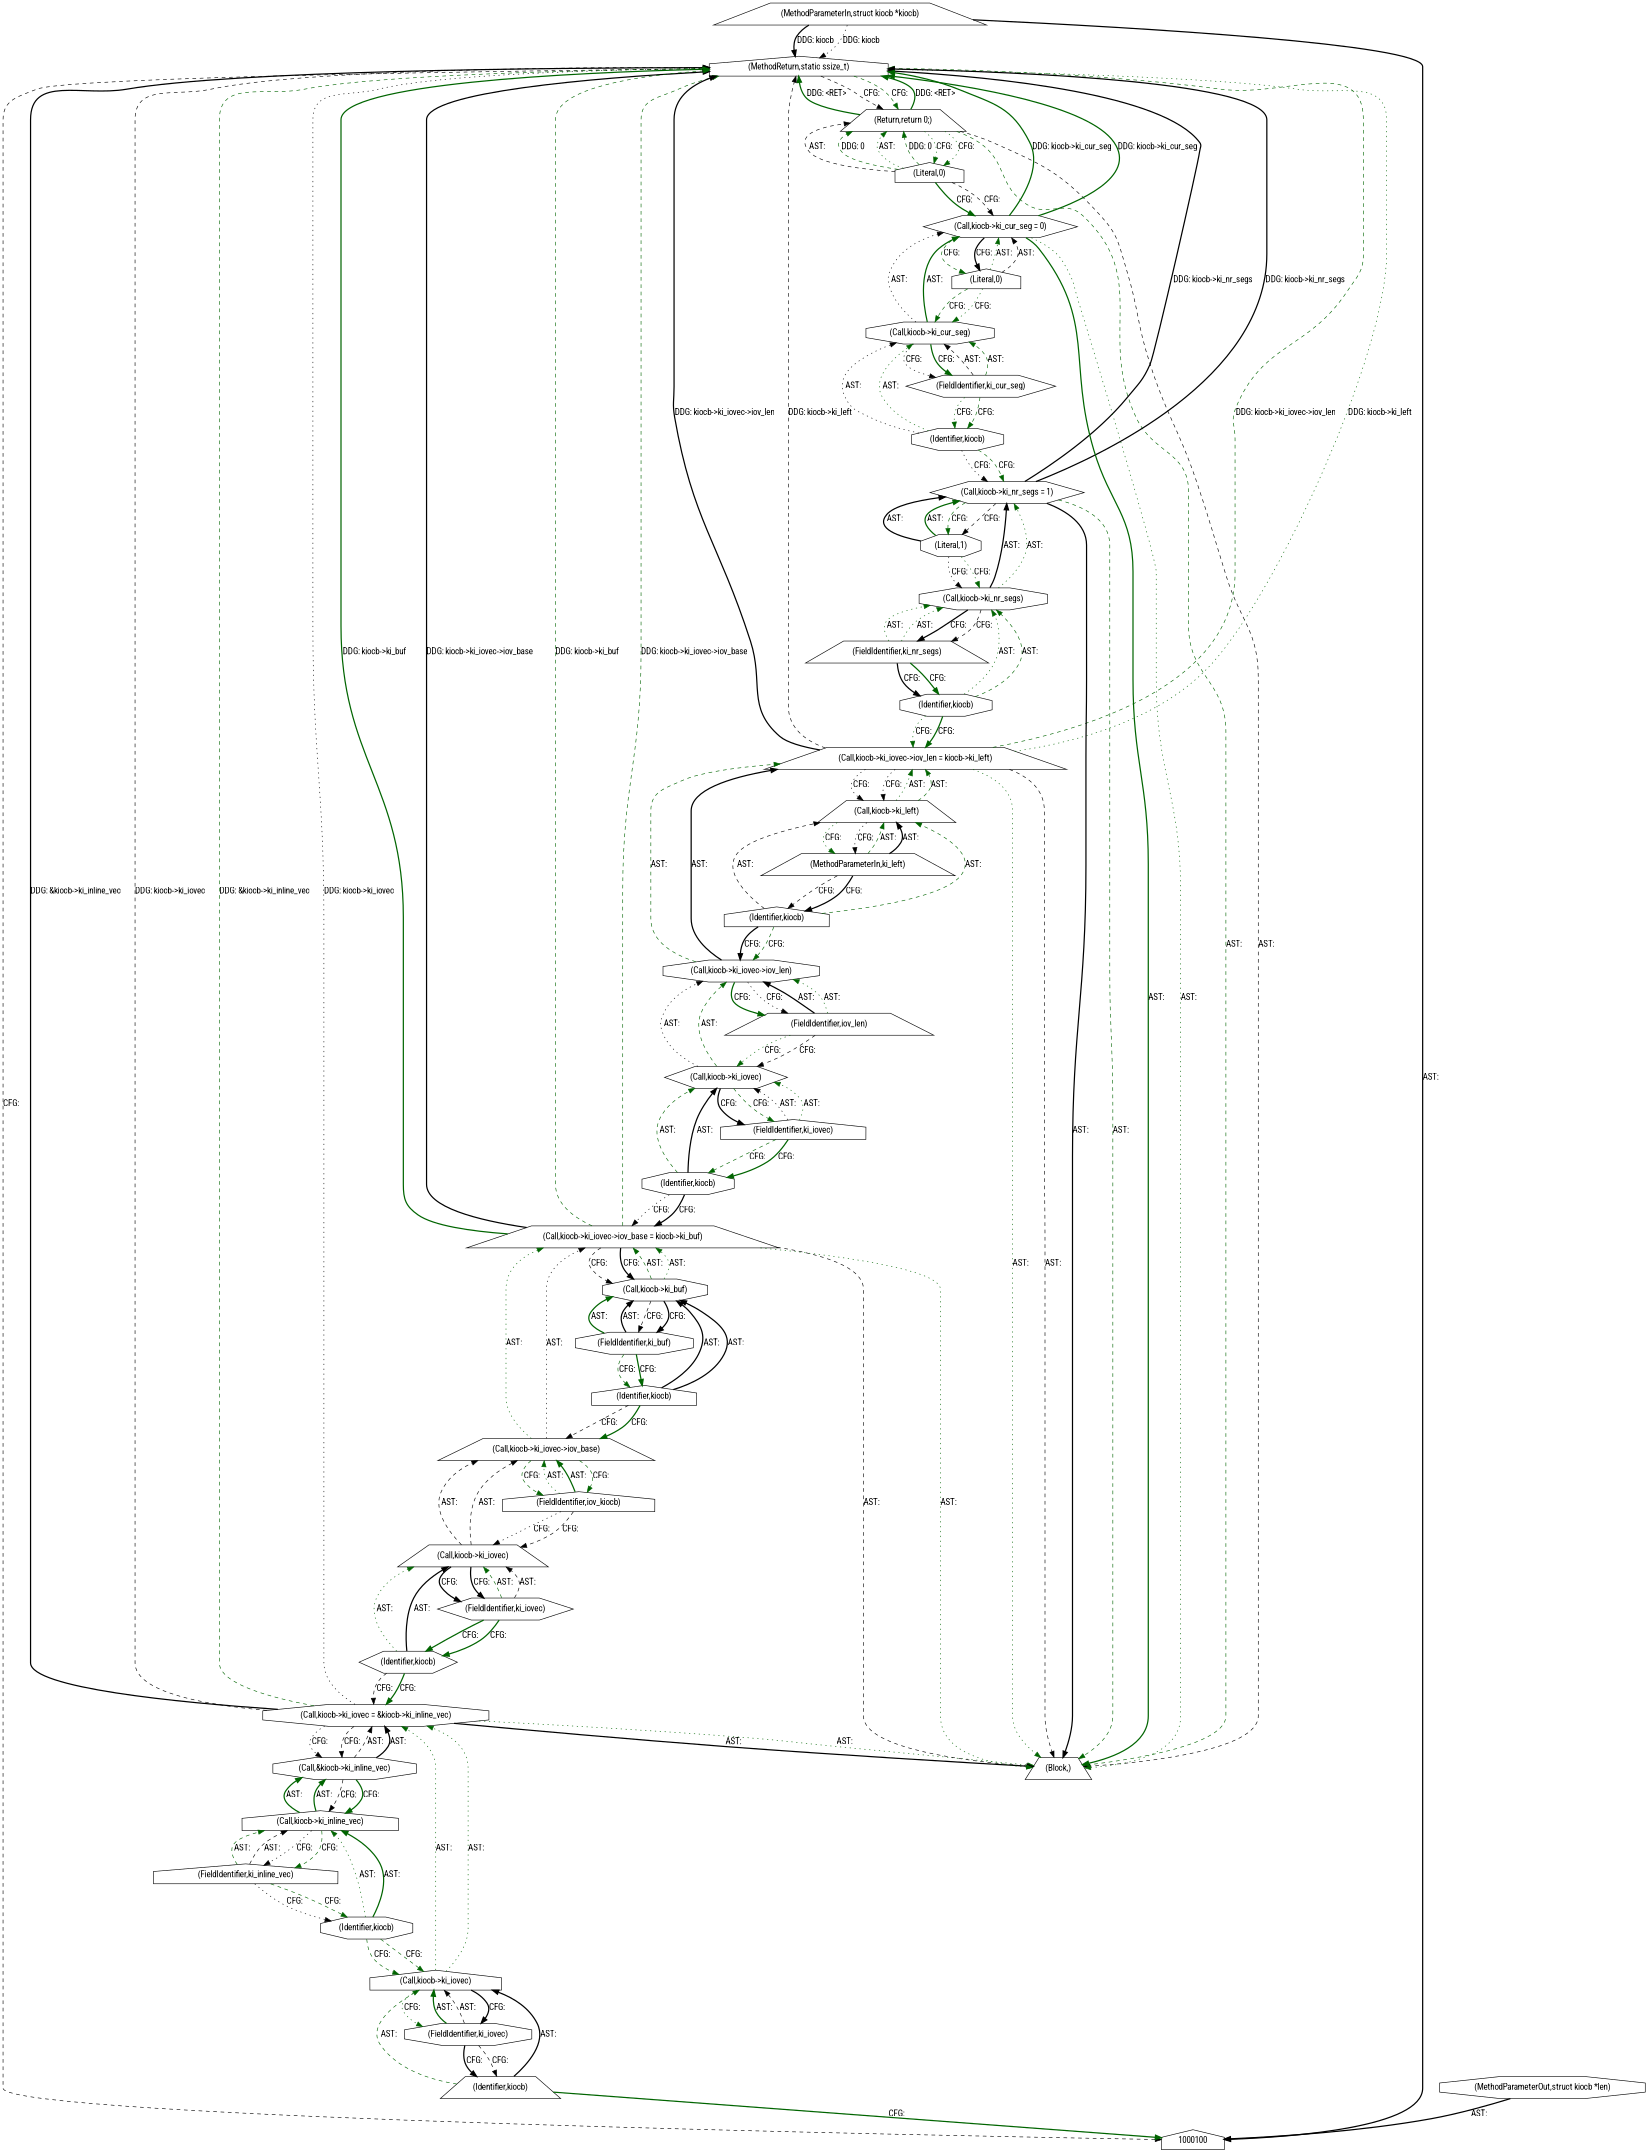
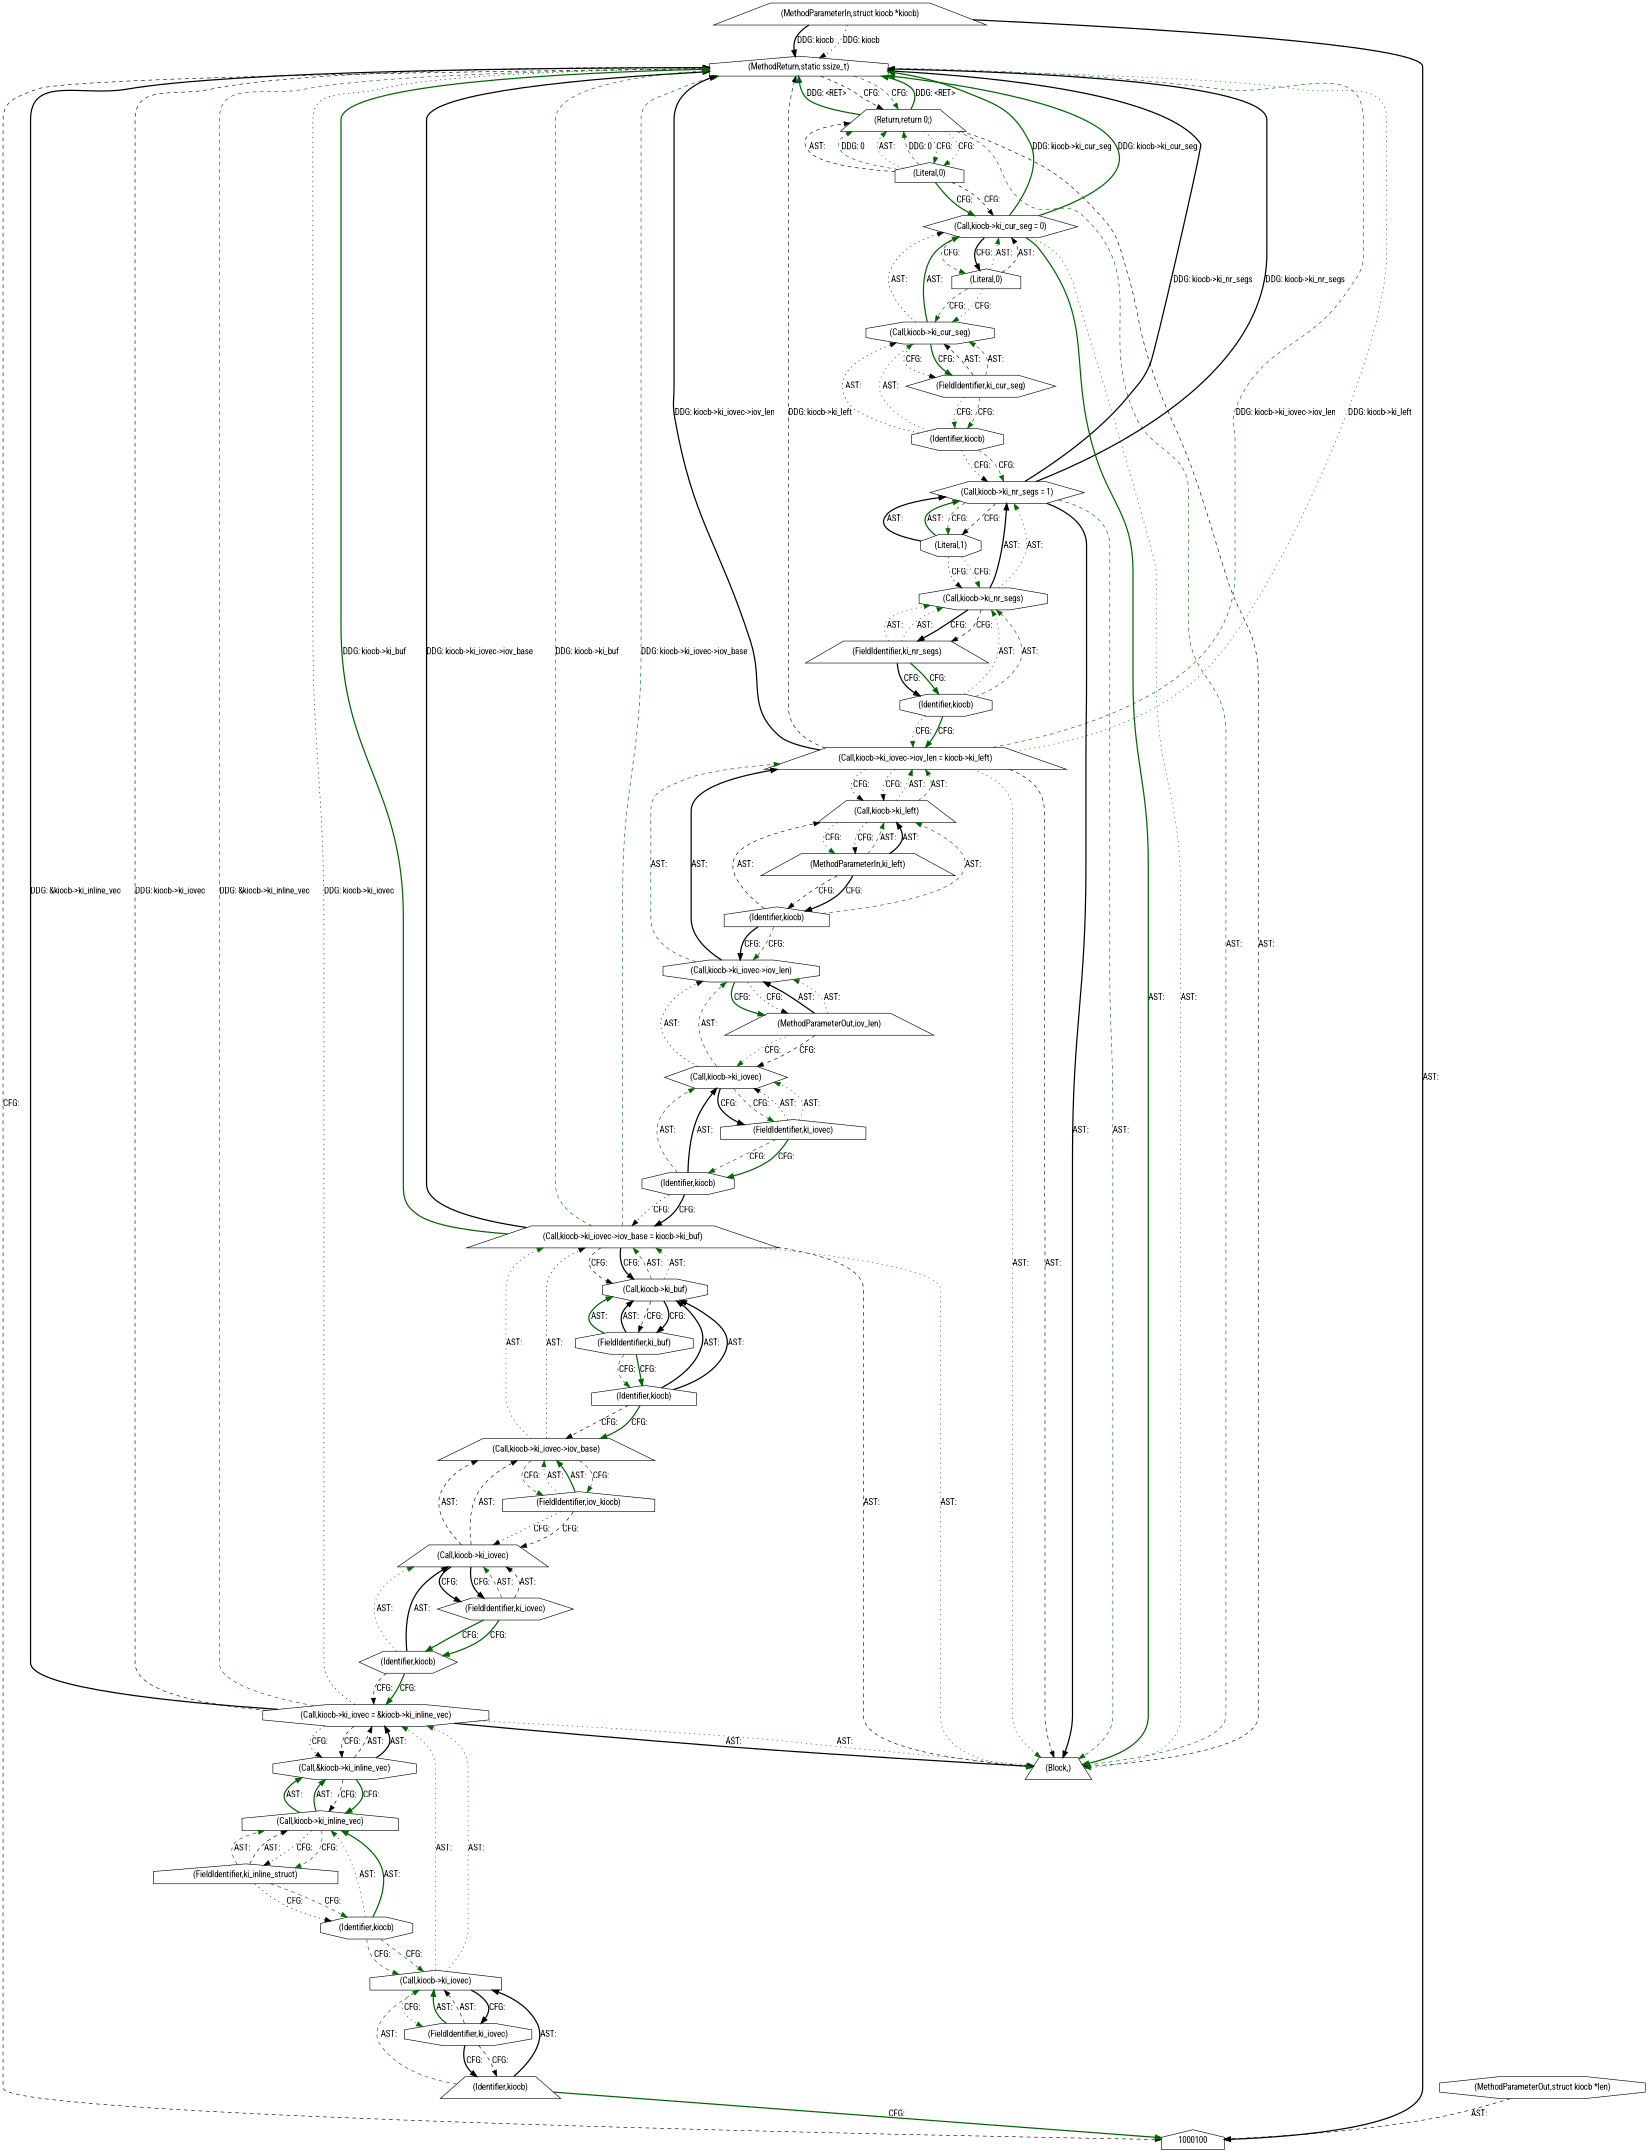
(829, 1024) -> (829, 1024)
(246, 1875) -> (246, 1875)
(1372, 2128) -> (1372, 2128)
